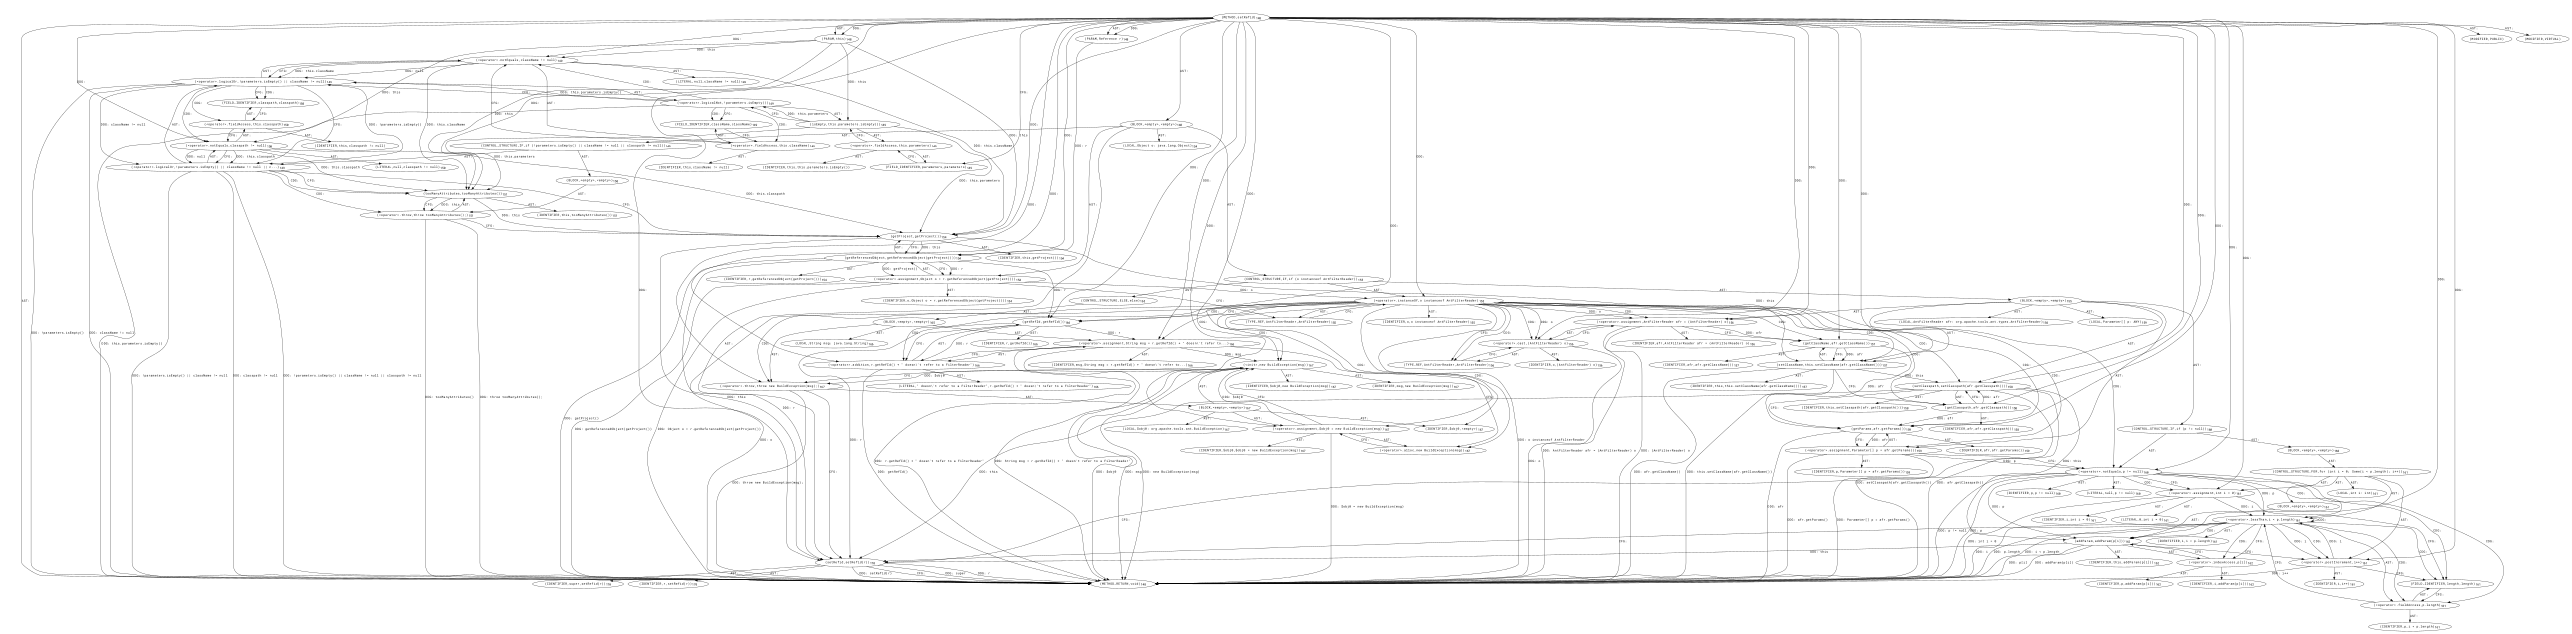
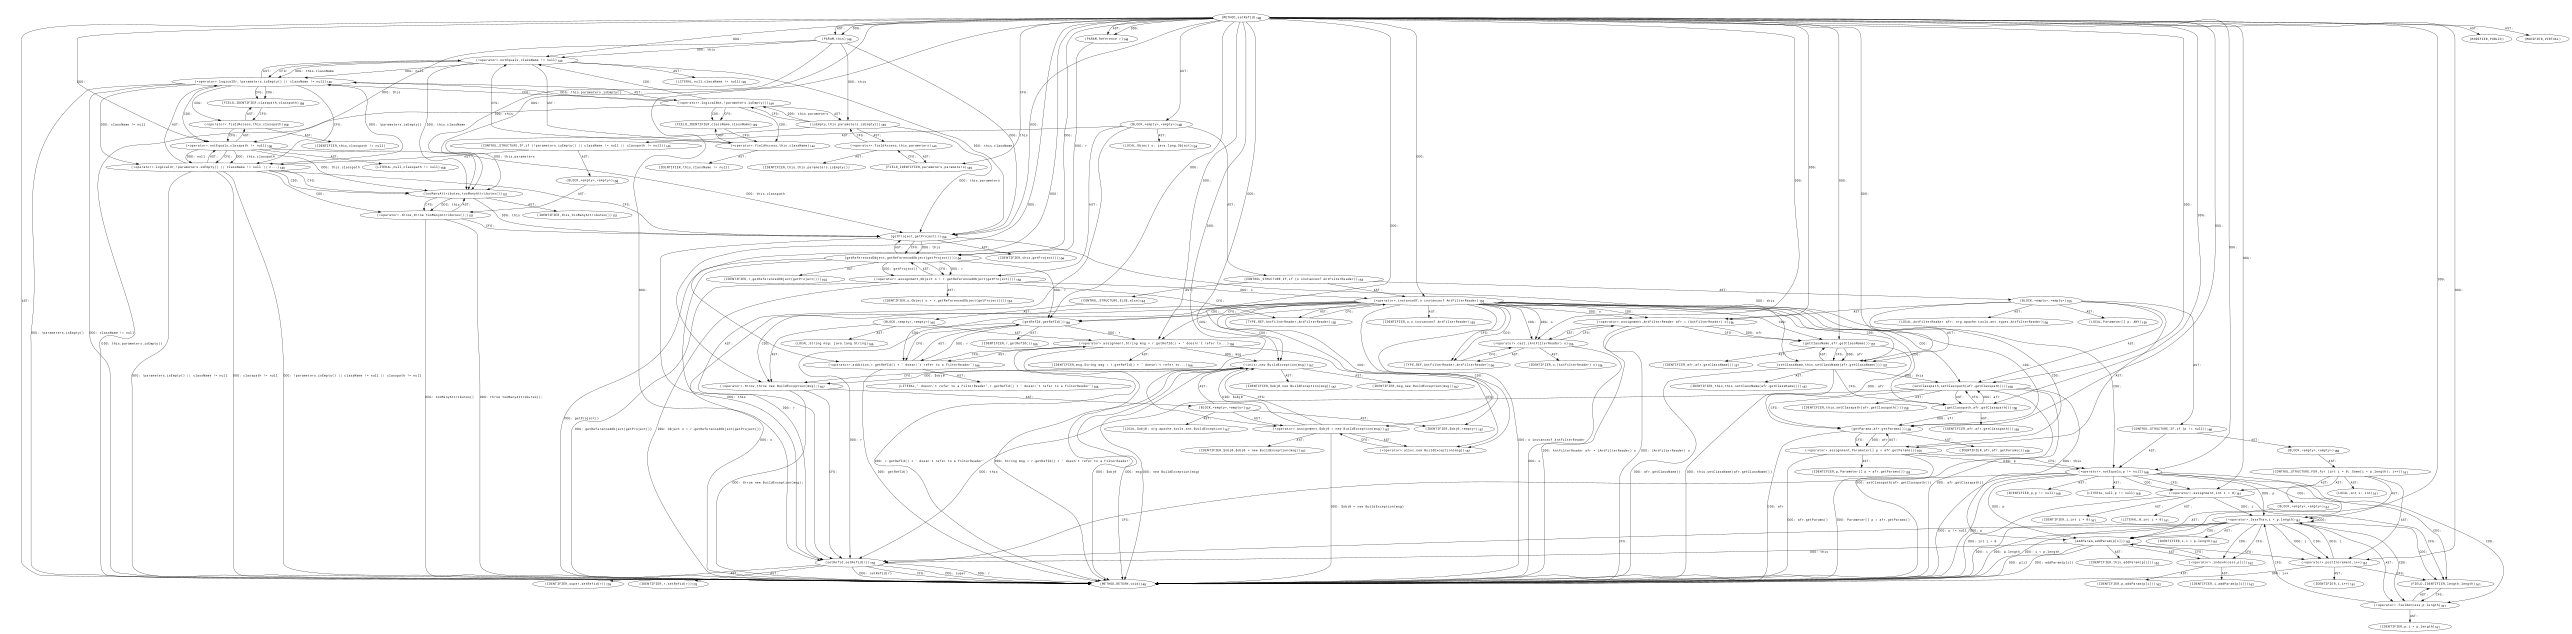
(1694, 344) -> none
